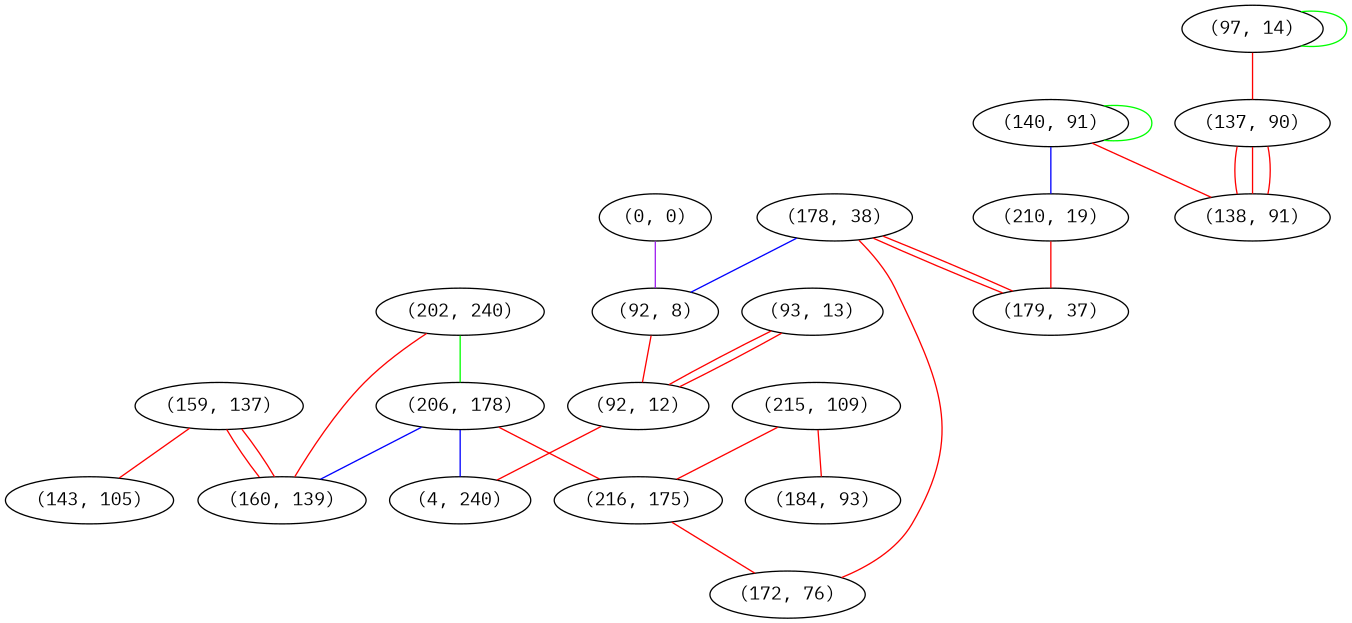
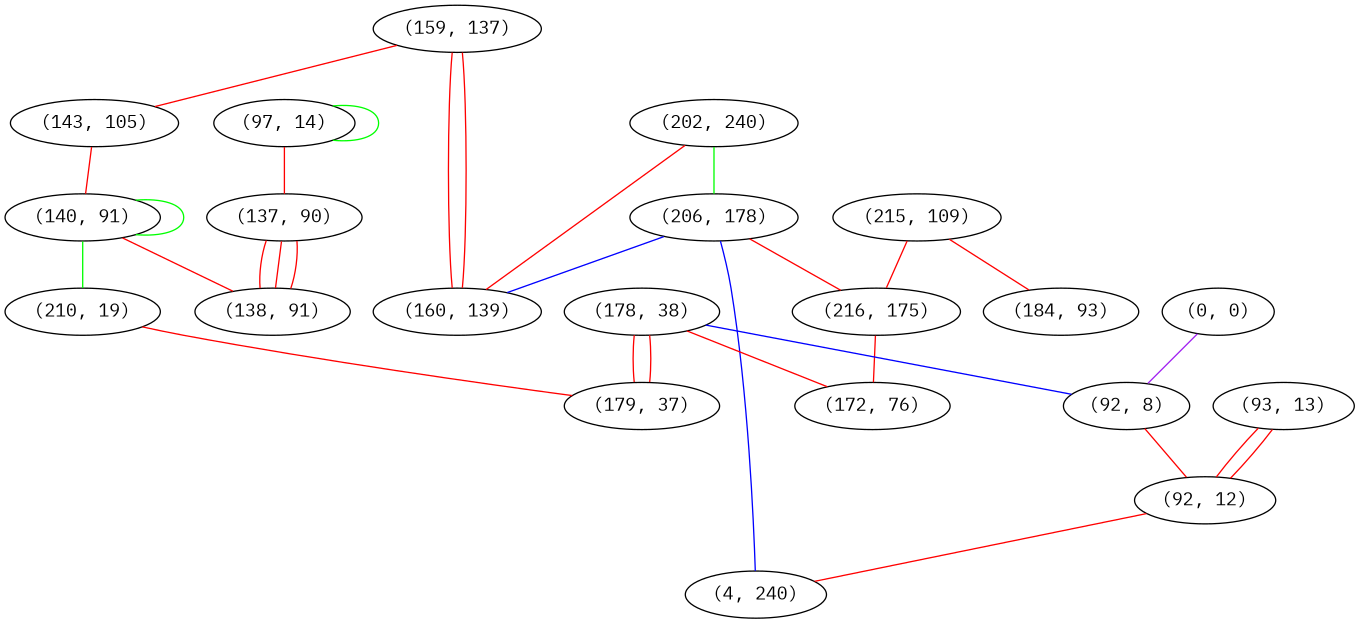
none -> (89, 170)
(1051, 170) -> (83, 265)
